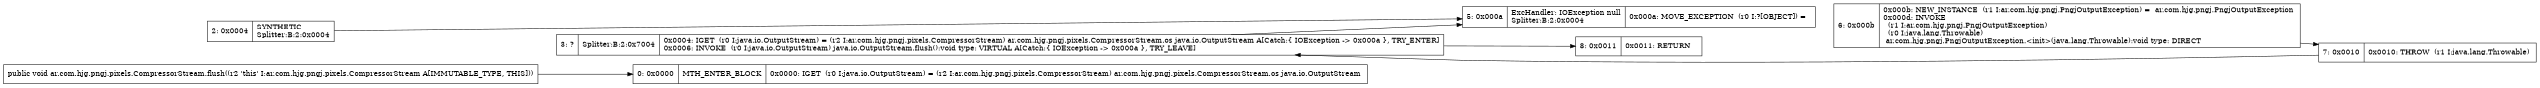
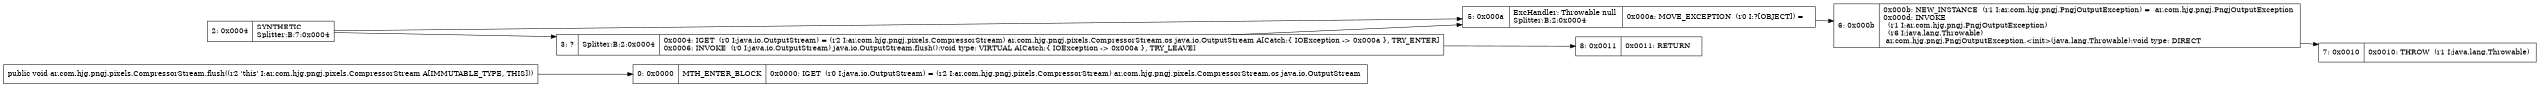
(1566, 13) -> (1565, 13)
none -> (1822, 21)
(1933, 33) -> (1933, 33)
(293, 35) -> (293, 35)
(619, 45) -> (619, 45)
(1810, 62) -> (443, 35)
